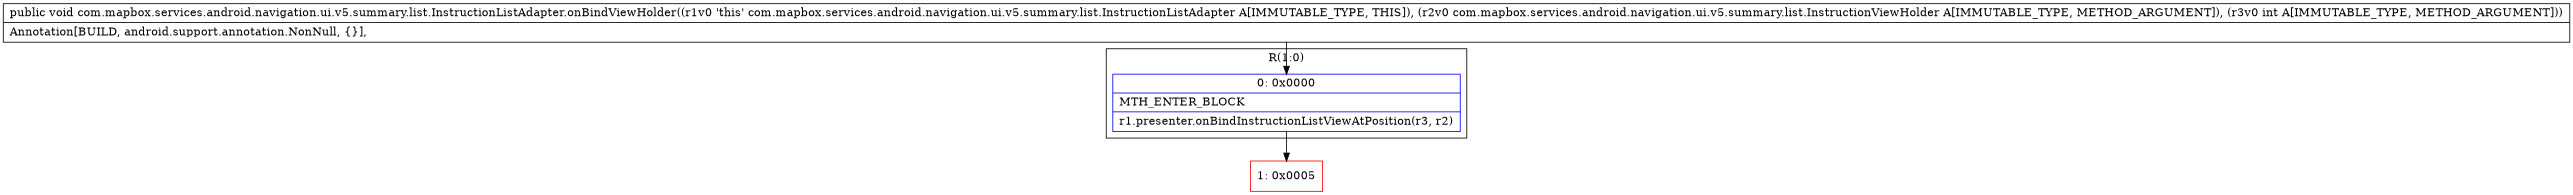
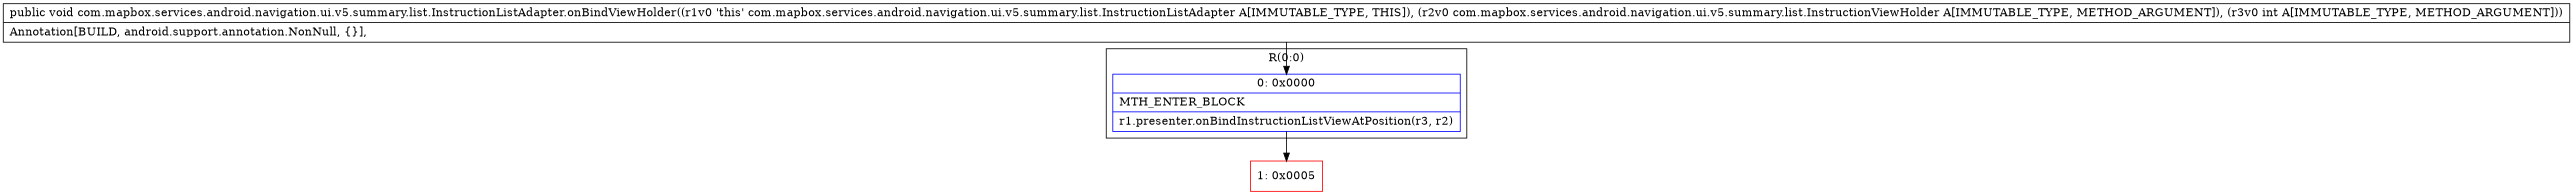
(1287, 58) -> (1287, 58)
